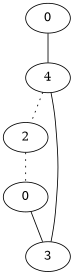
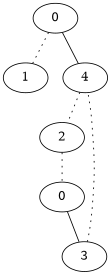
none -> (26, 78)
(58, 167) -> (94, 167)
